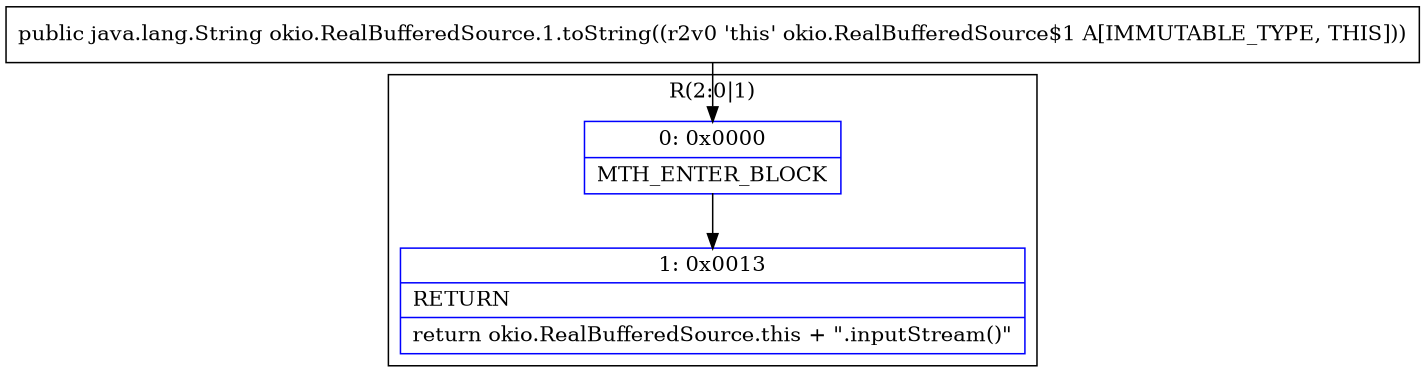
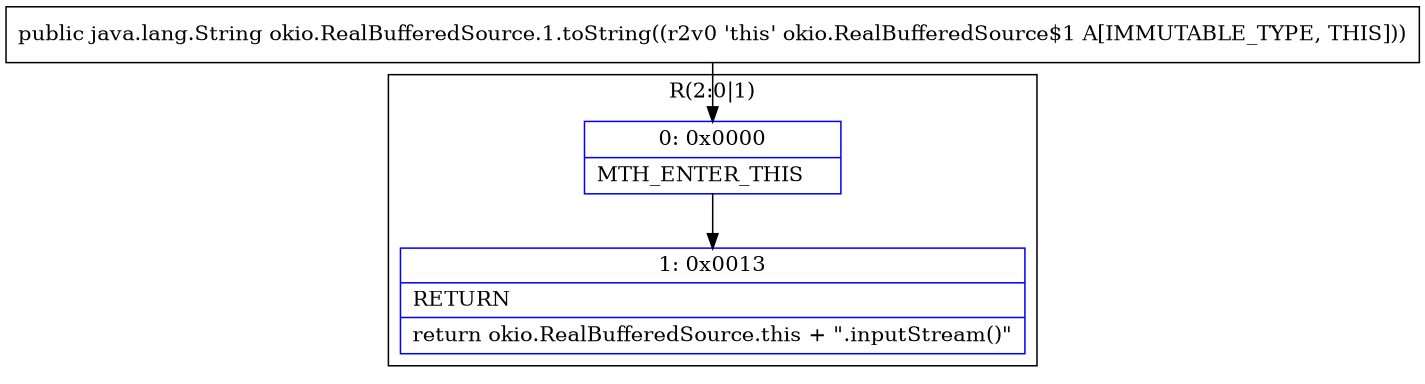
(713, 175) -> (701, 175)
